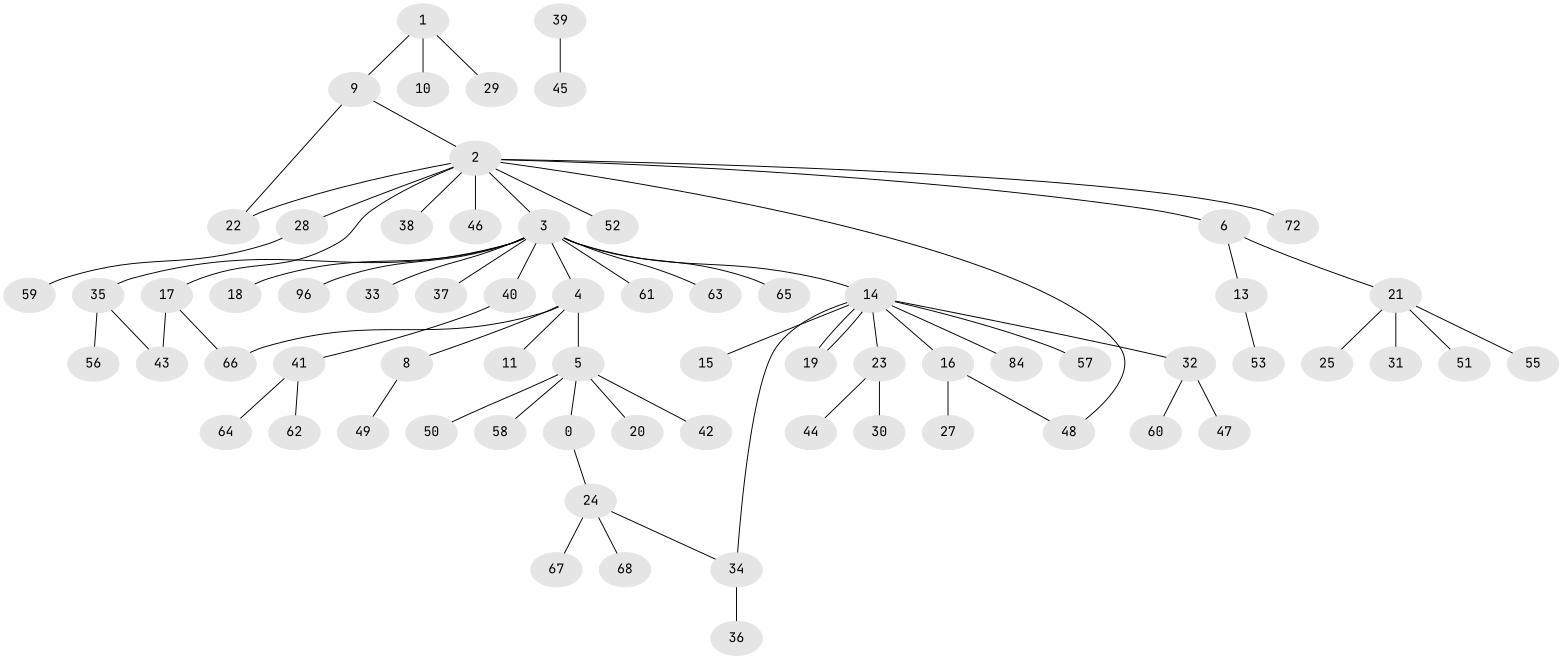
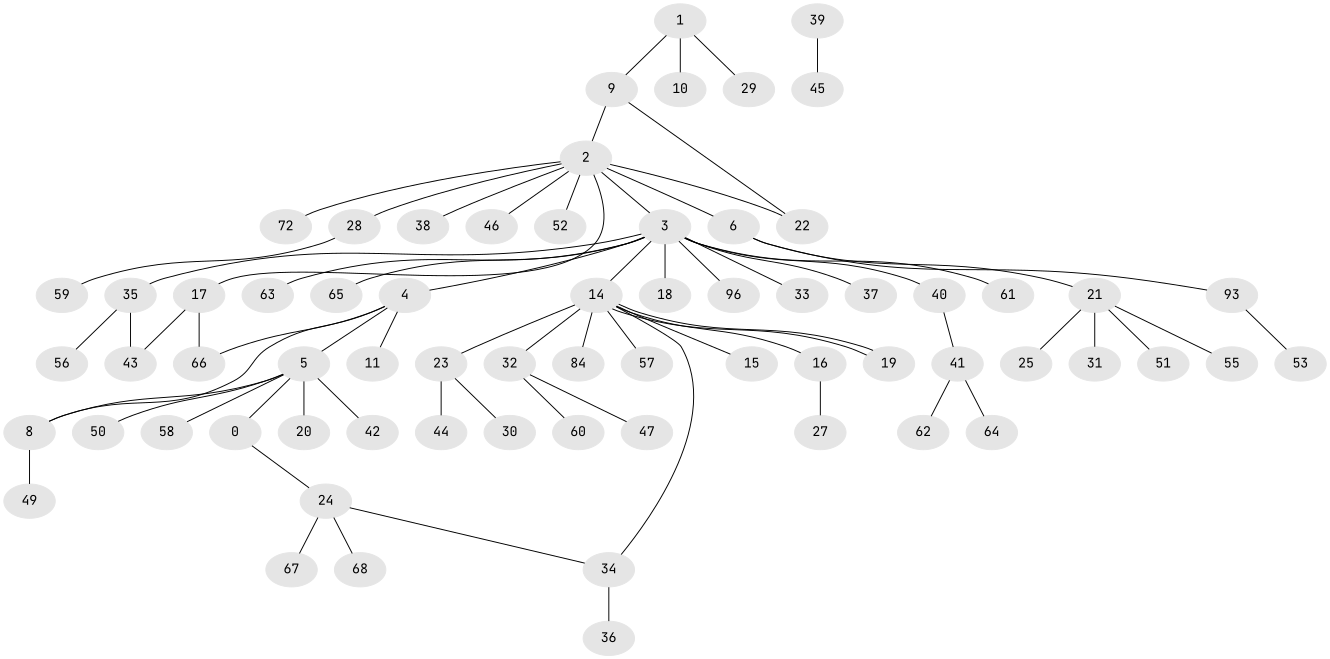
(1241, 295) -> (1232, 295)
none -> (166, 397)
(1069, 433) -> none
